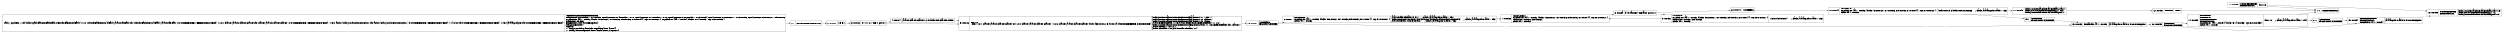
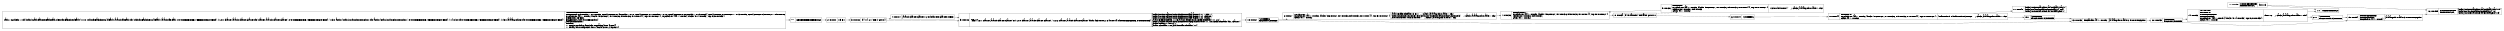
(2167, 11) -> none
